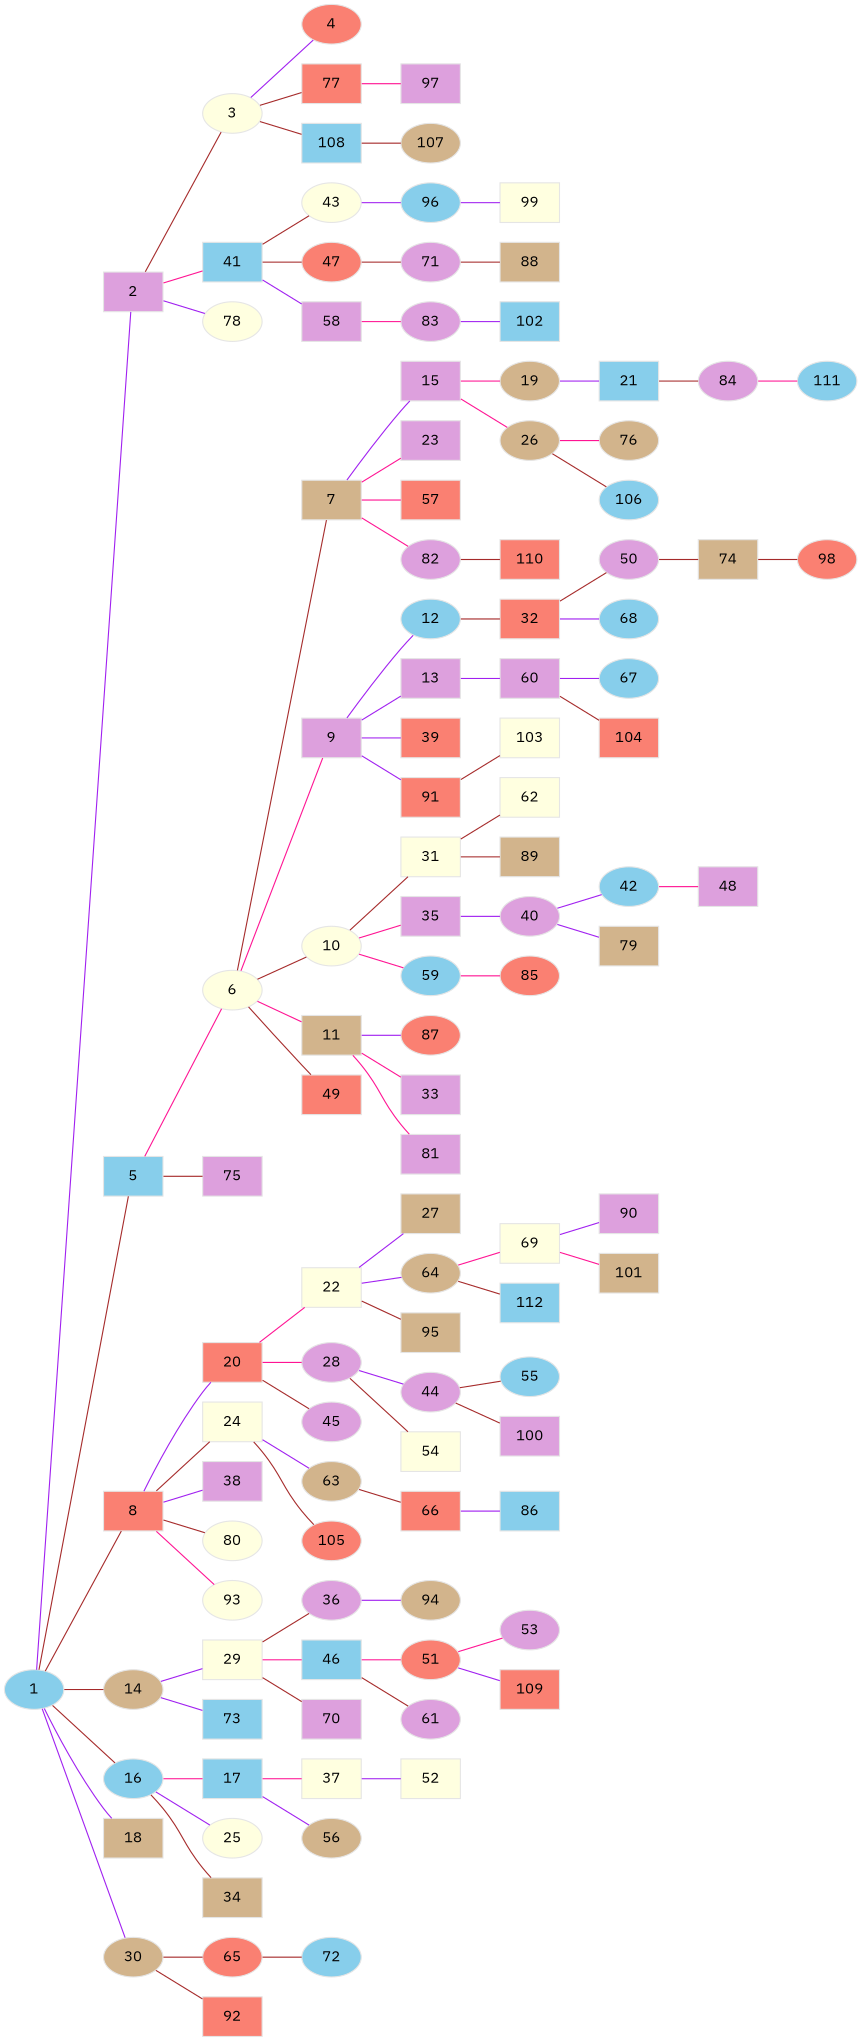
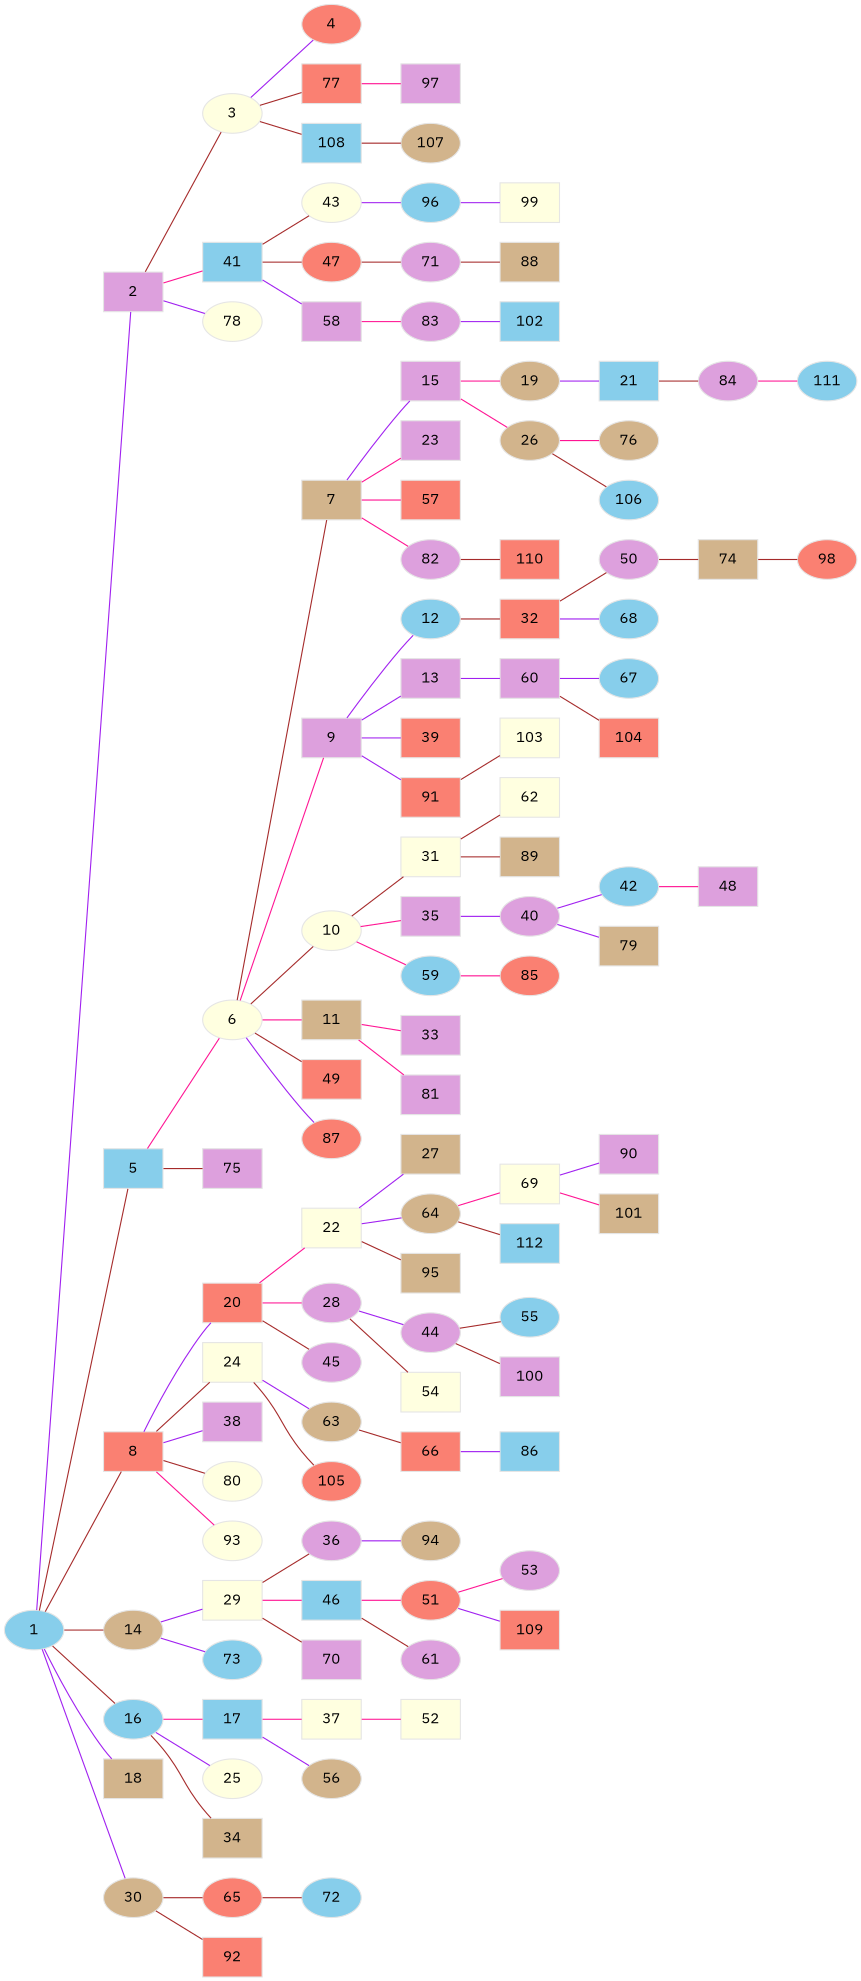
(381, 1035) -> (279, 1081)
(232, 1719) -> (232, 1660)
(381, 1779) -> (381, 1719)
